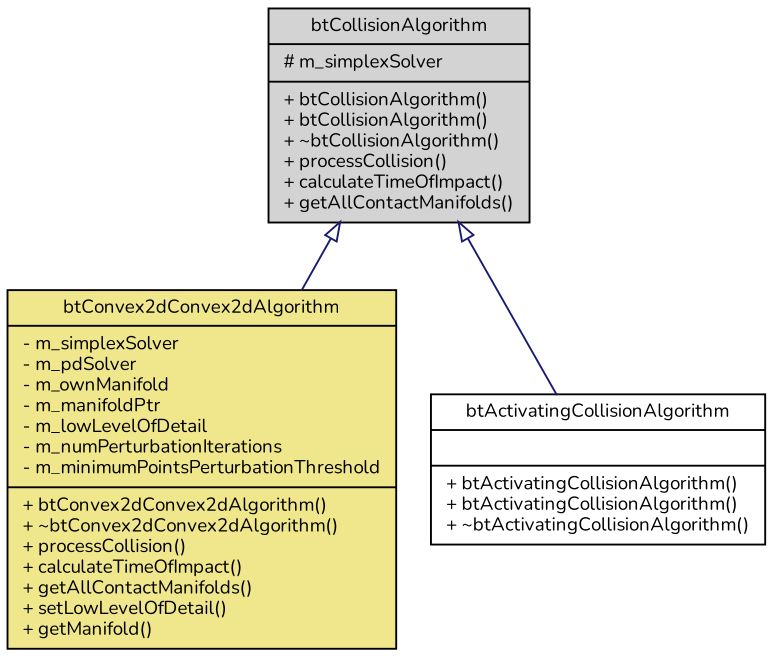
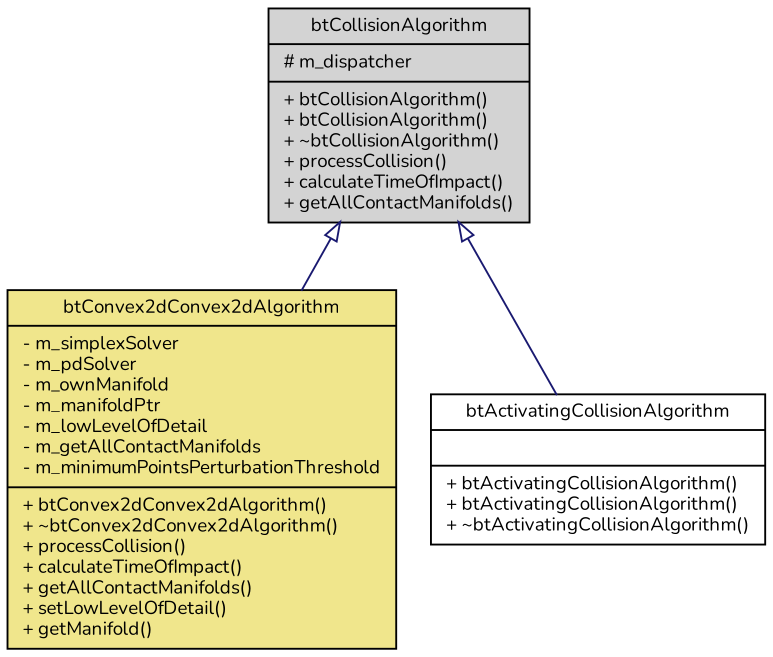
(363, 62) -> (348, 62)
(153, 447) -> (142, 447)
